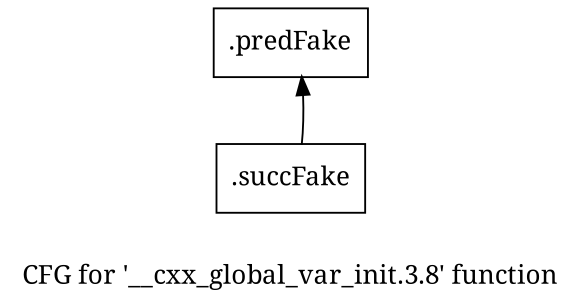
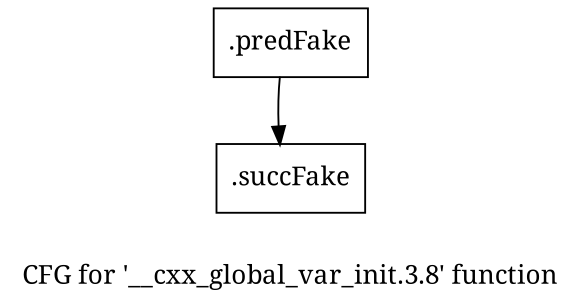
(303, 120) -> (278, 101)
